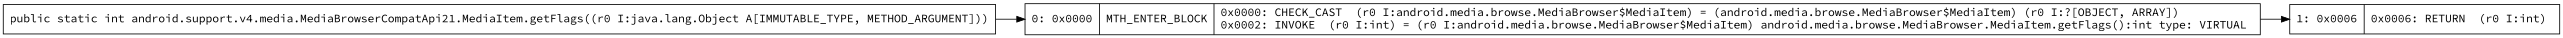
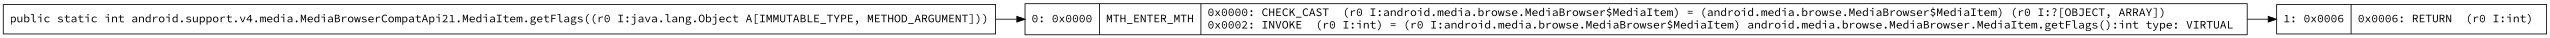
(1157, 19) -> (1150, 19)
